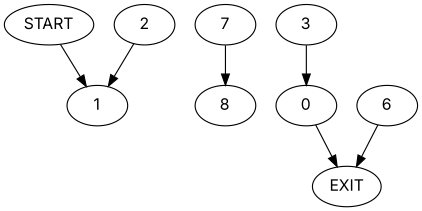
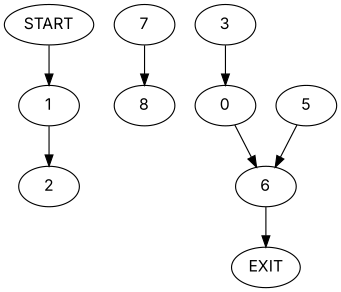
(124, 60) -> (49, 141)
none -> (306, 106)
(324, 141) -> (243, 141)
